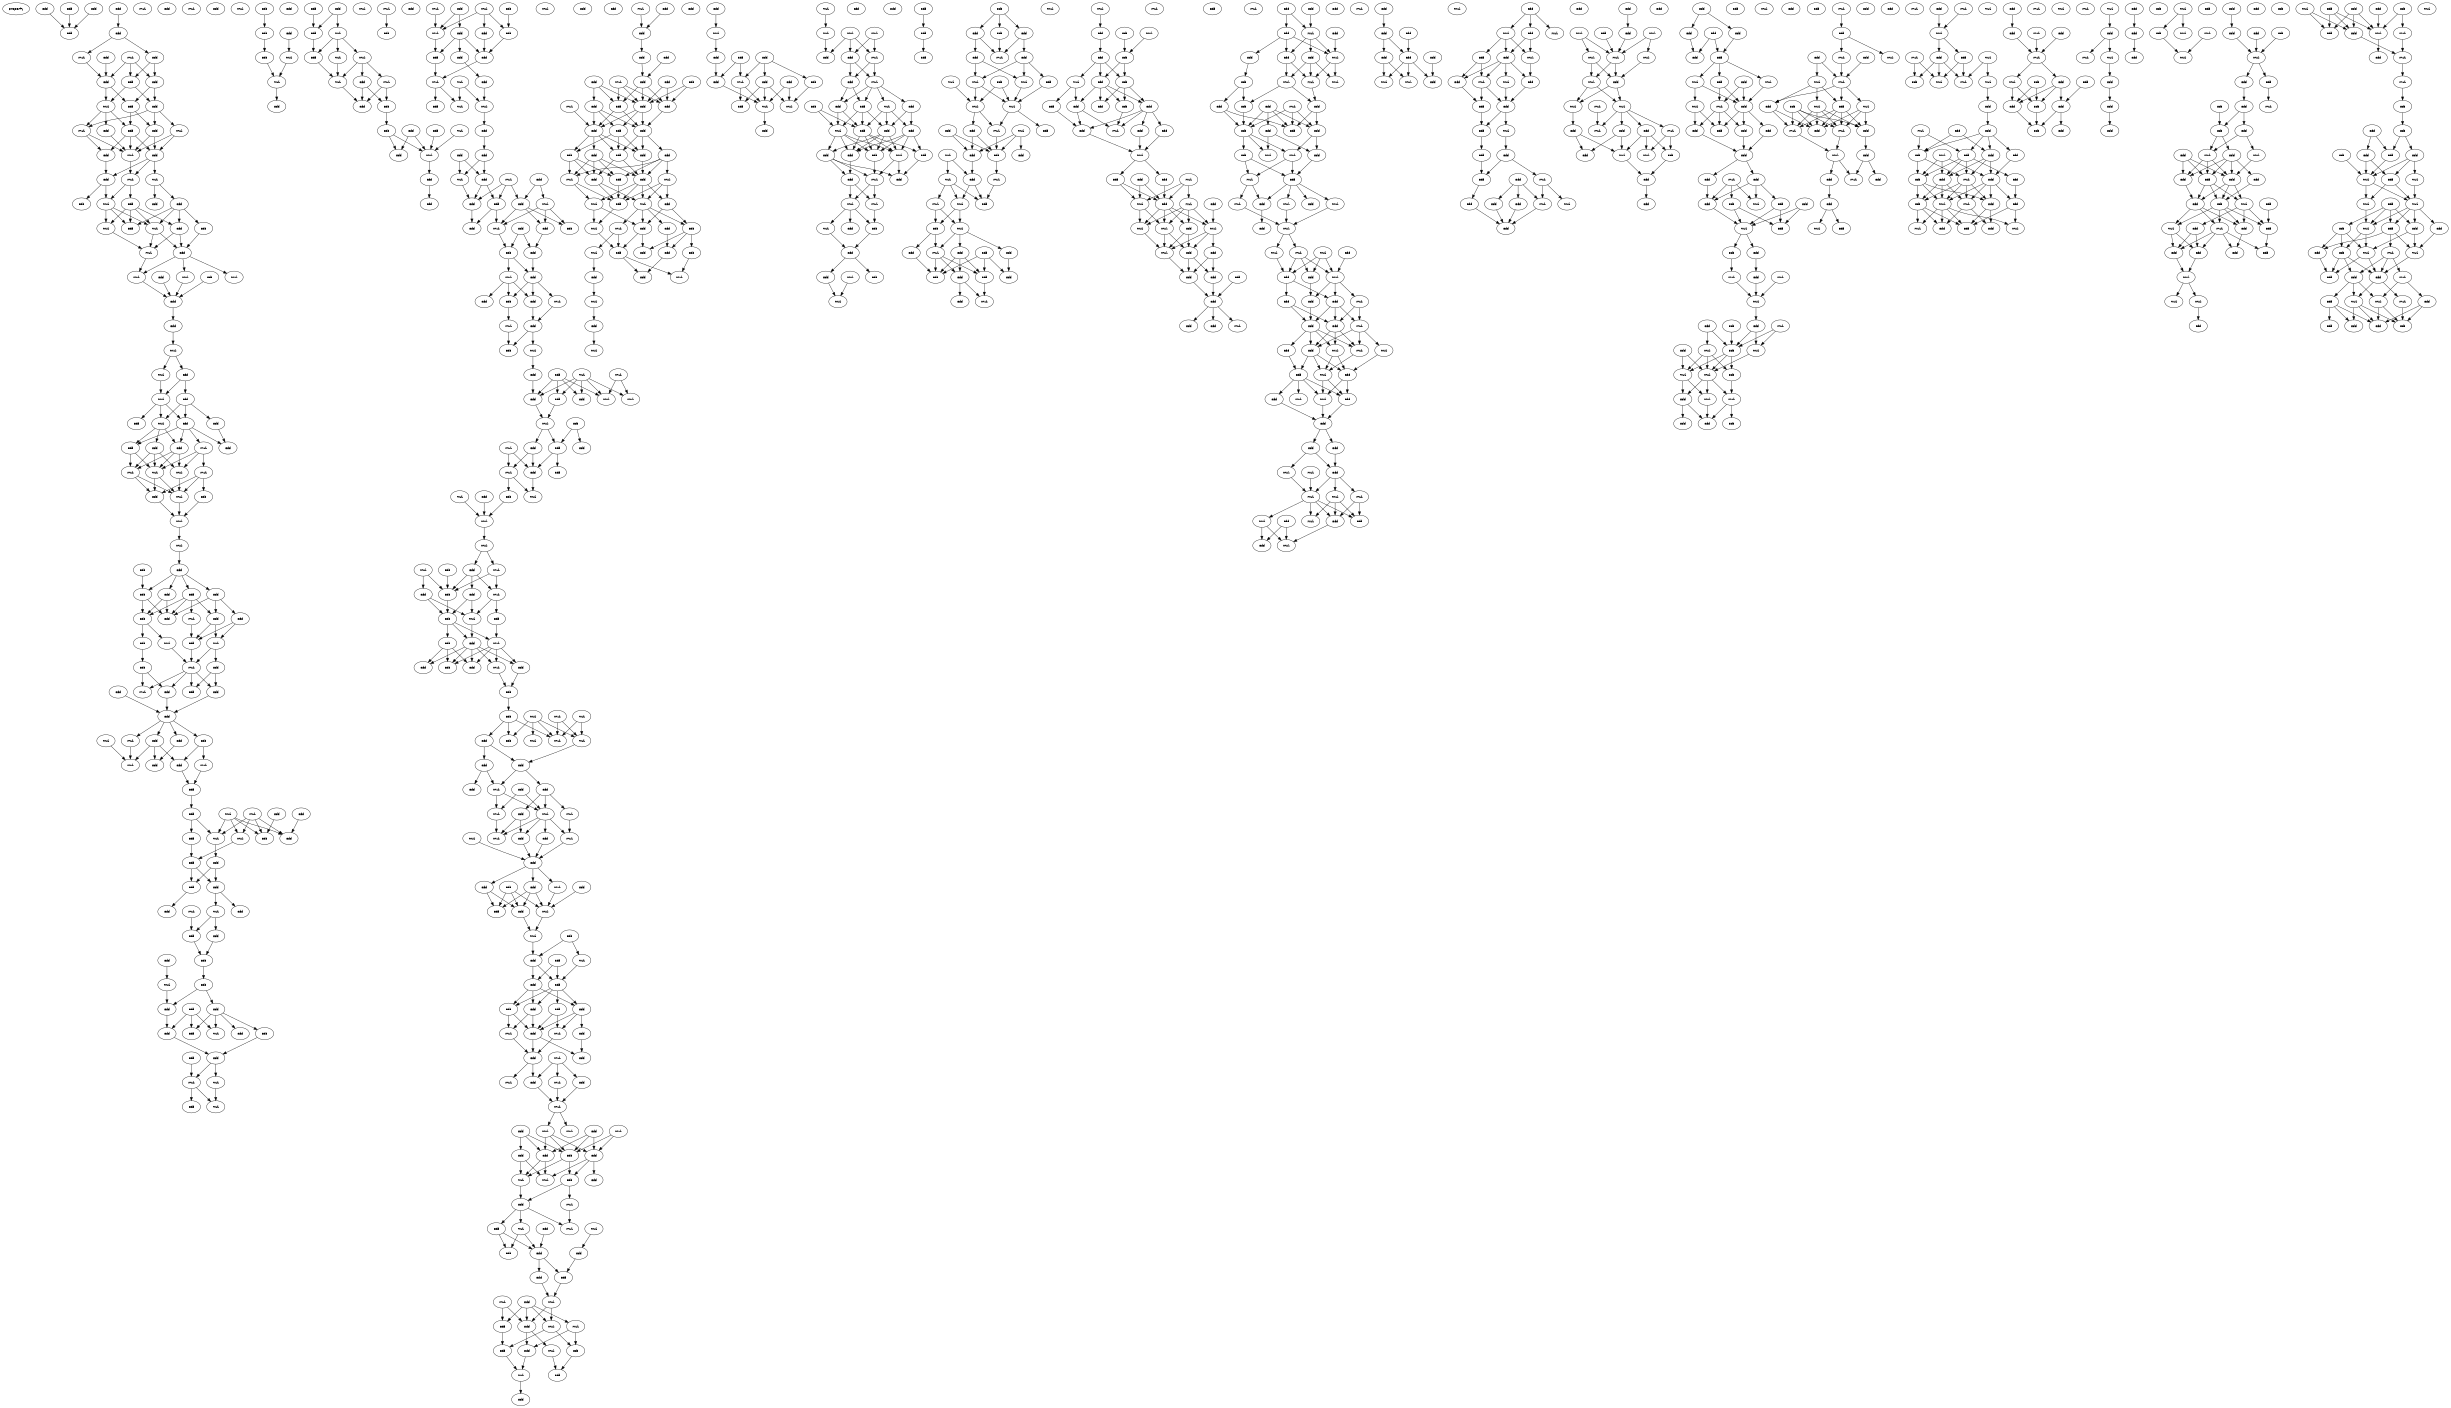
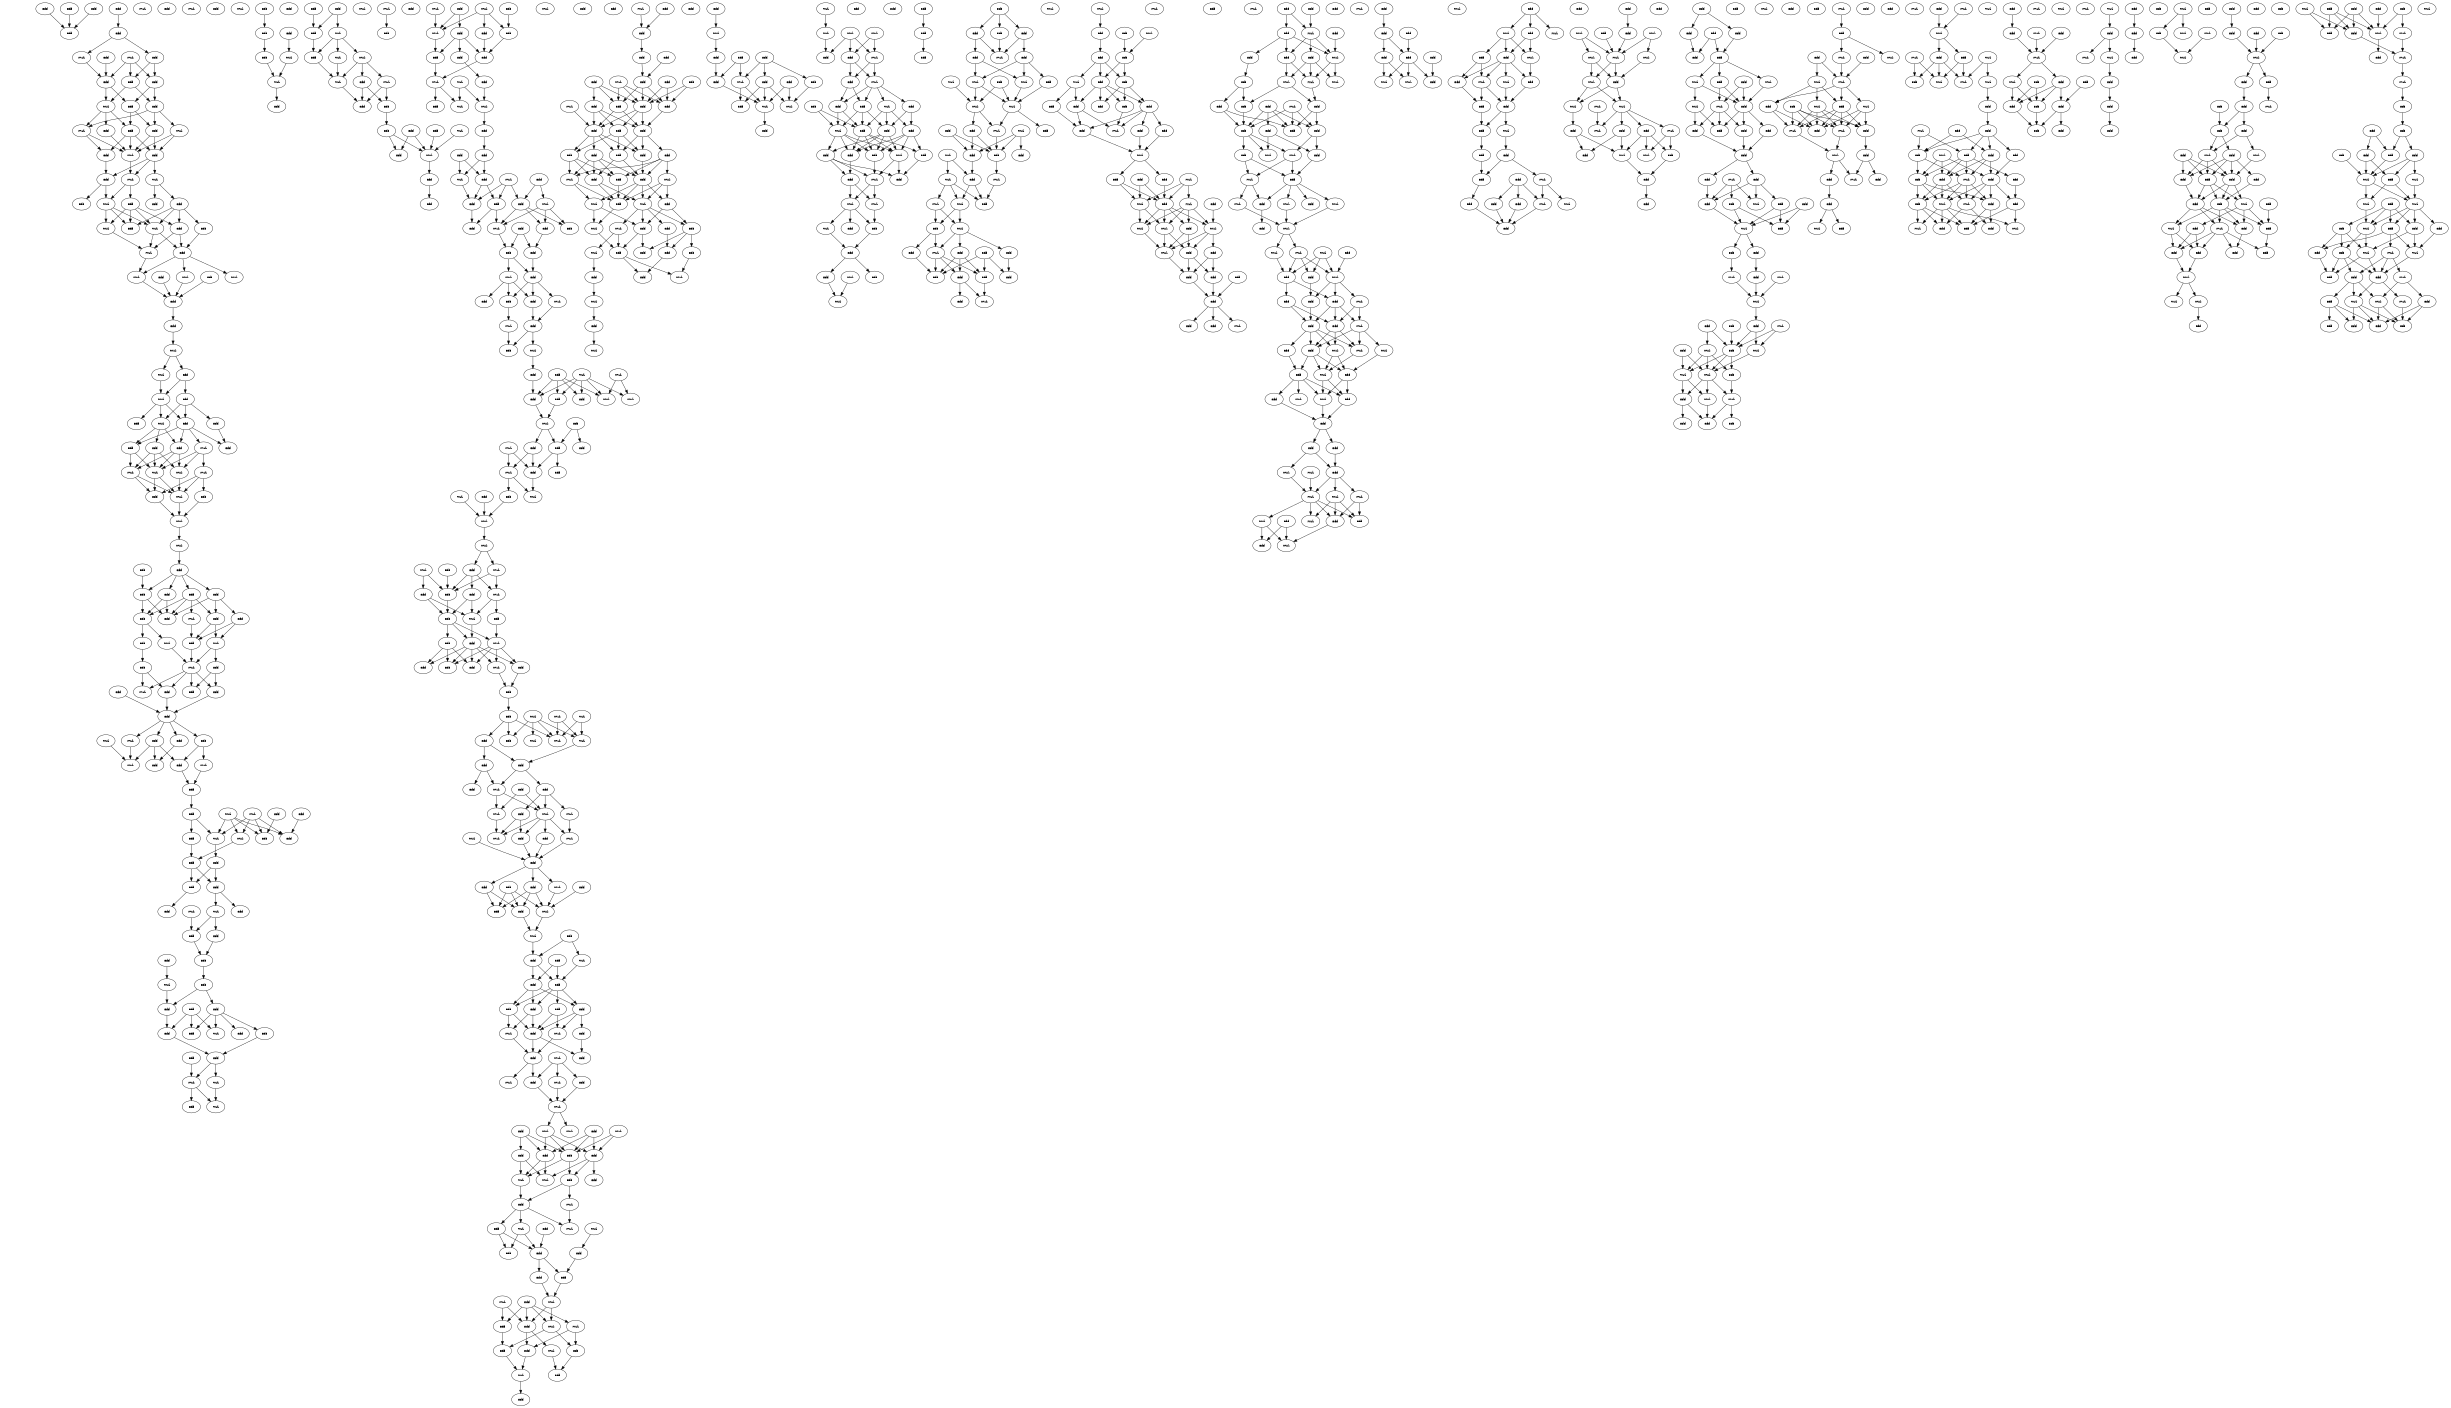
(16, 9) -> none
